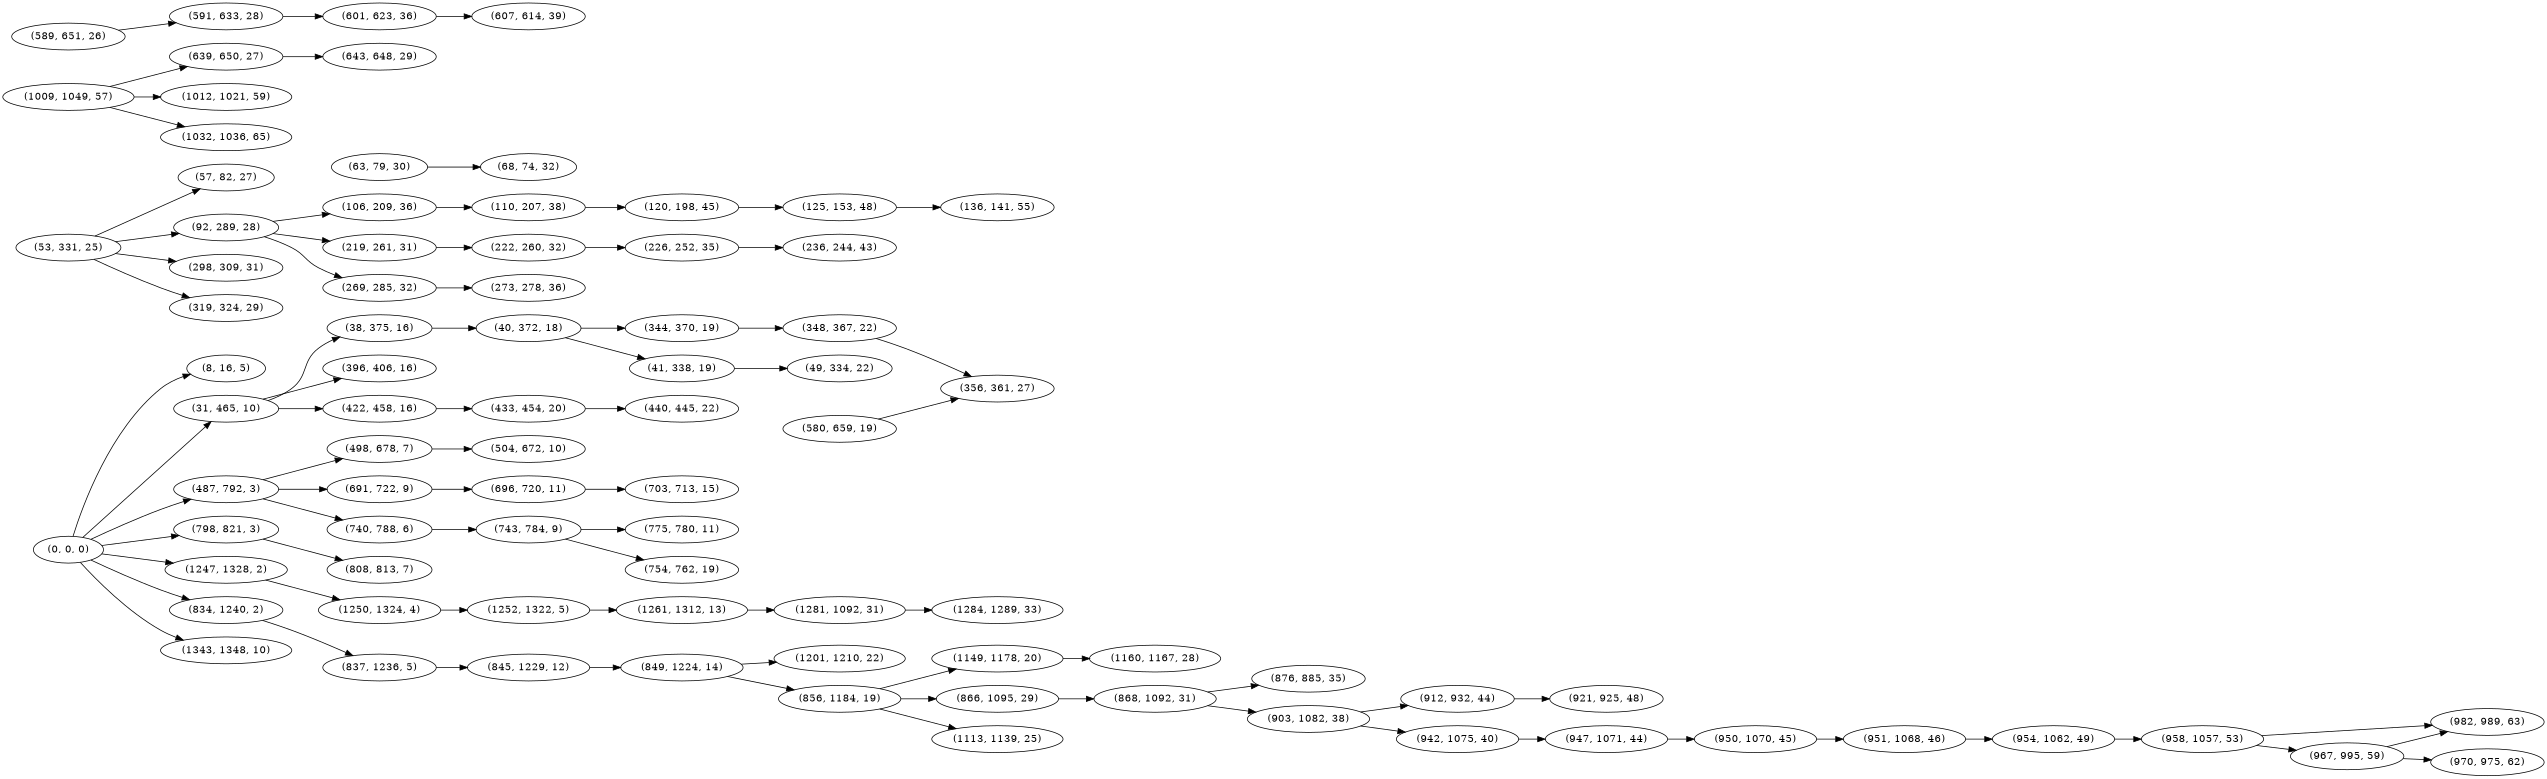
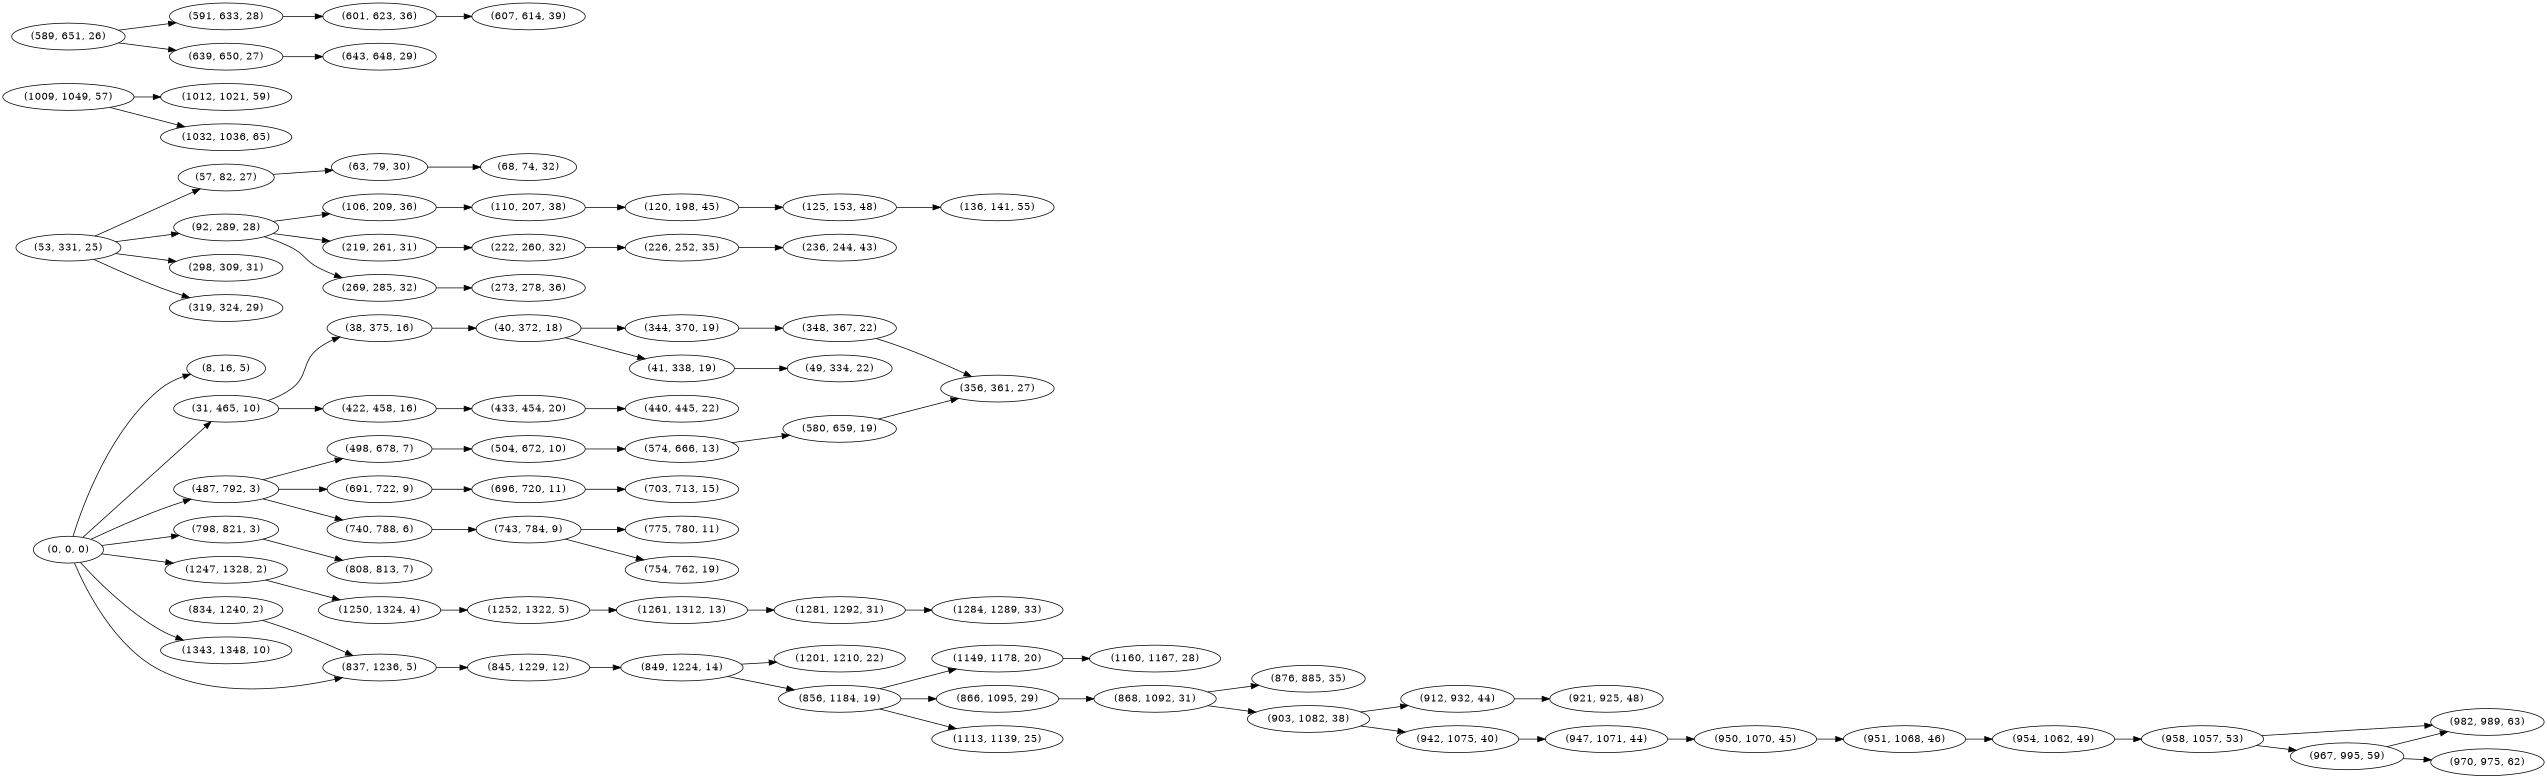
(145, 77) -> (144, 46)
none -> (299, 173)
(380, 368) -> none
none -> (682, 449)
(136, 580) -> (178, 677)
(840, 610) -> (840, 610)
